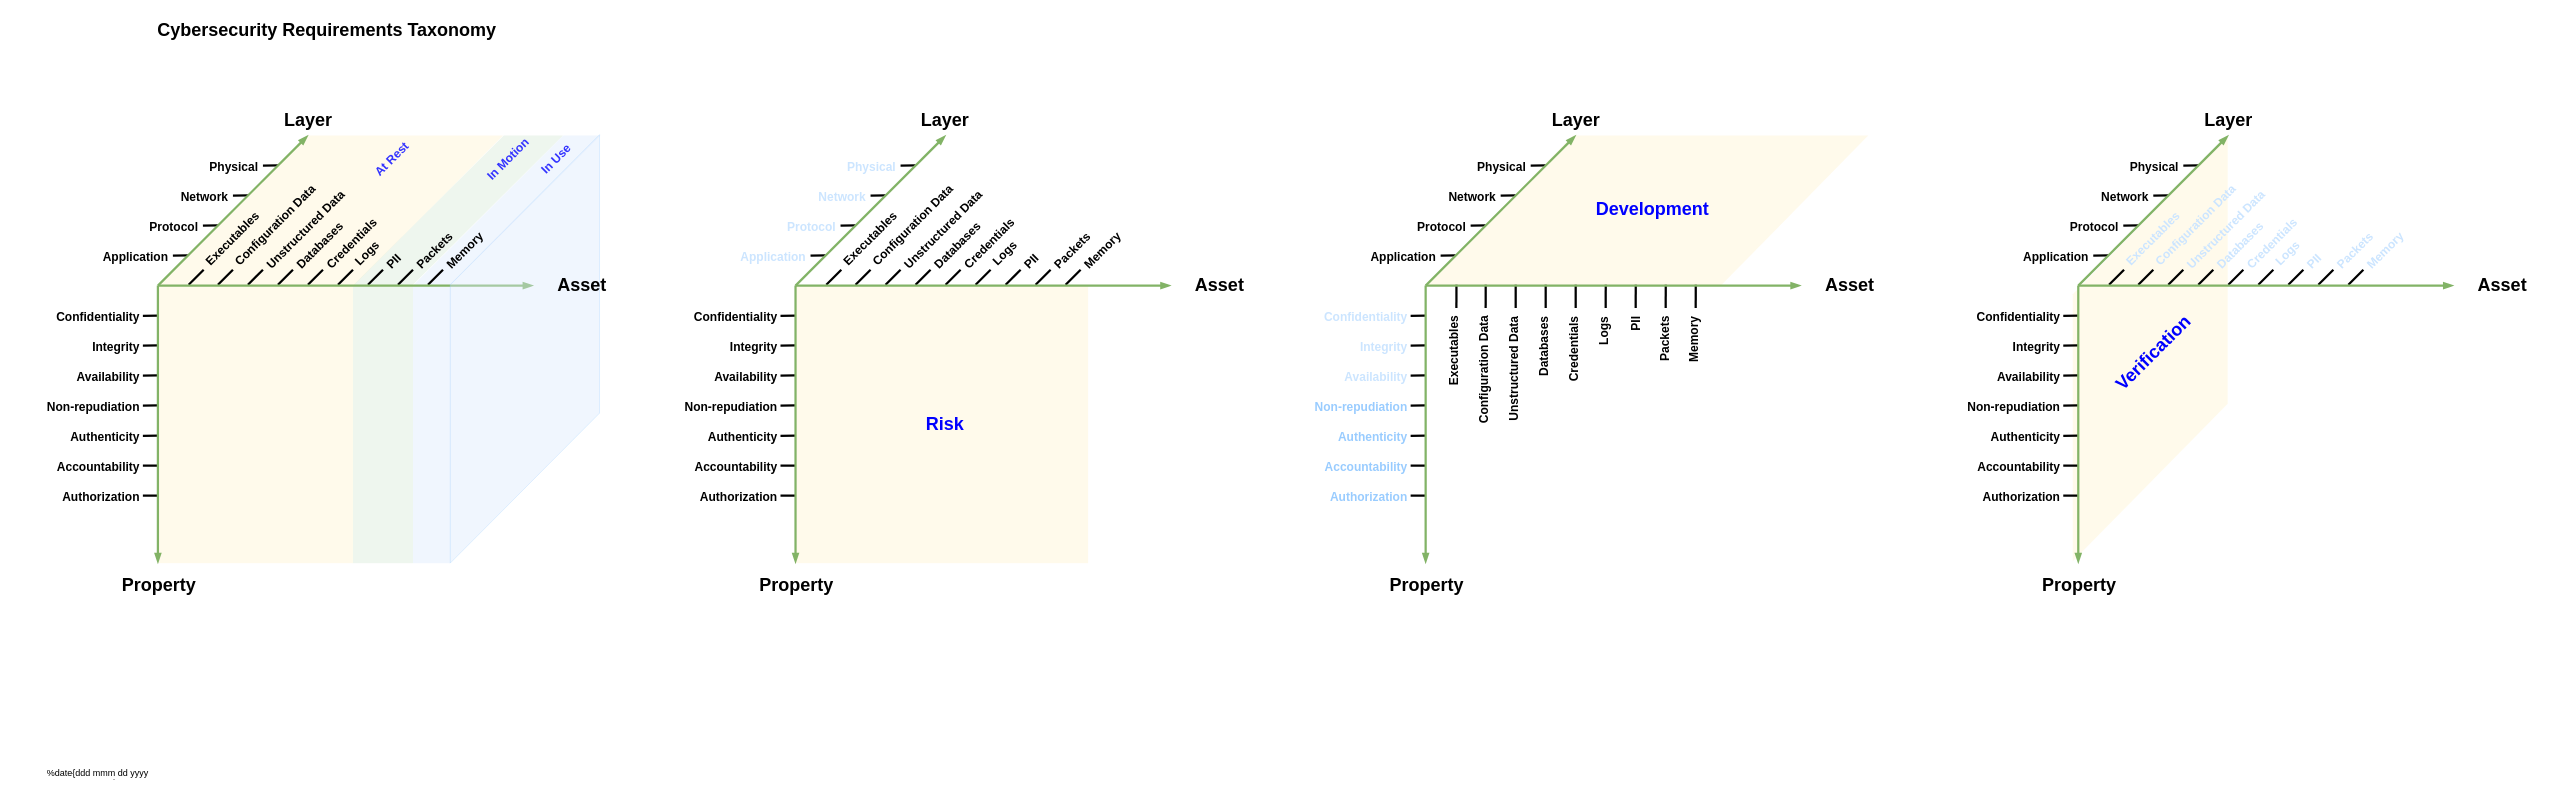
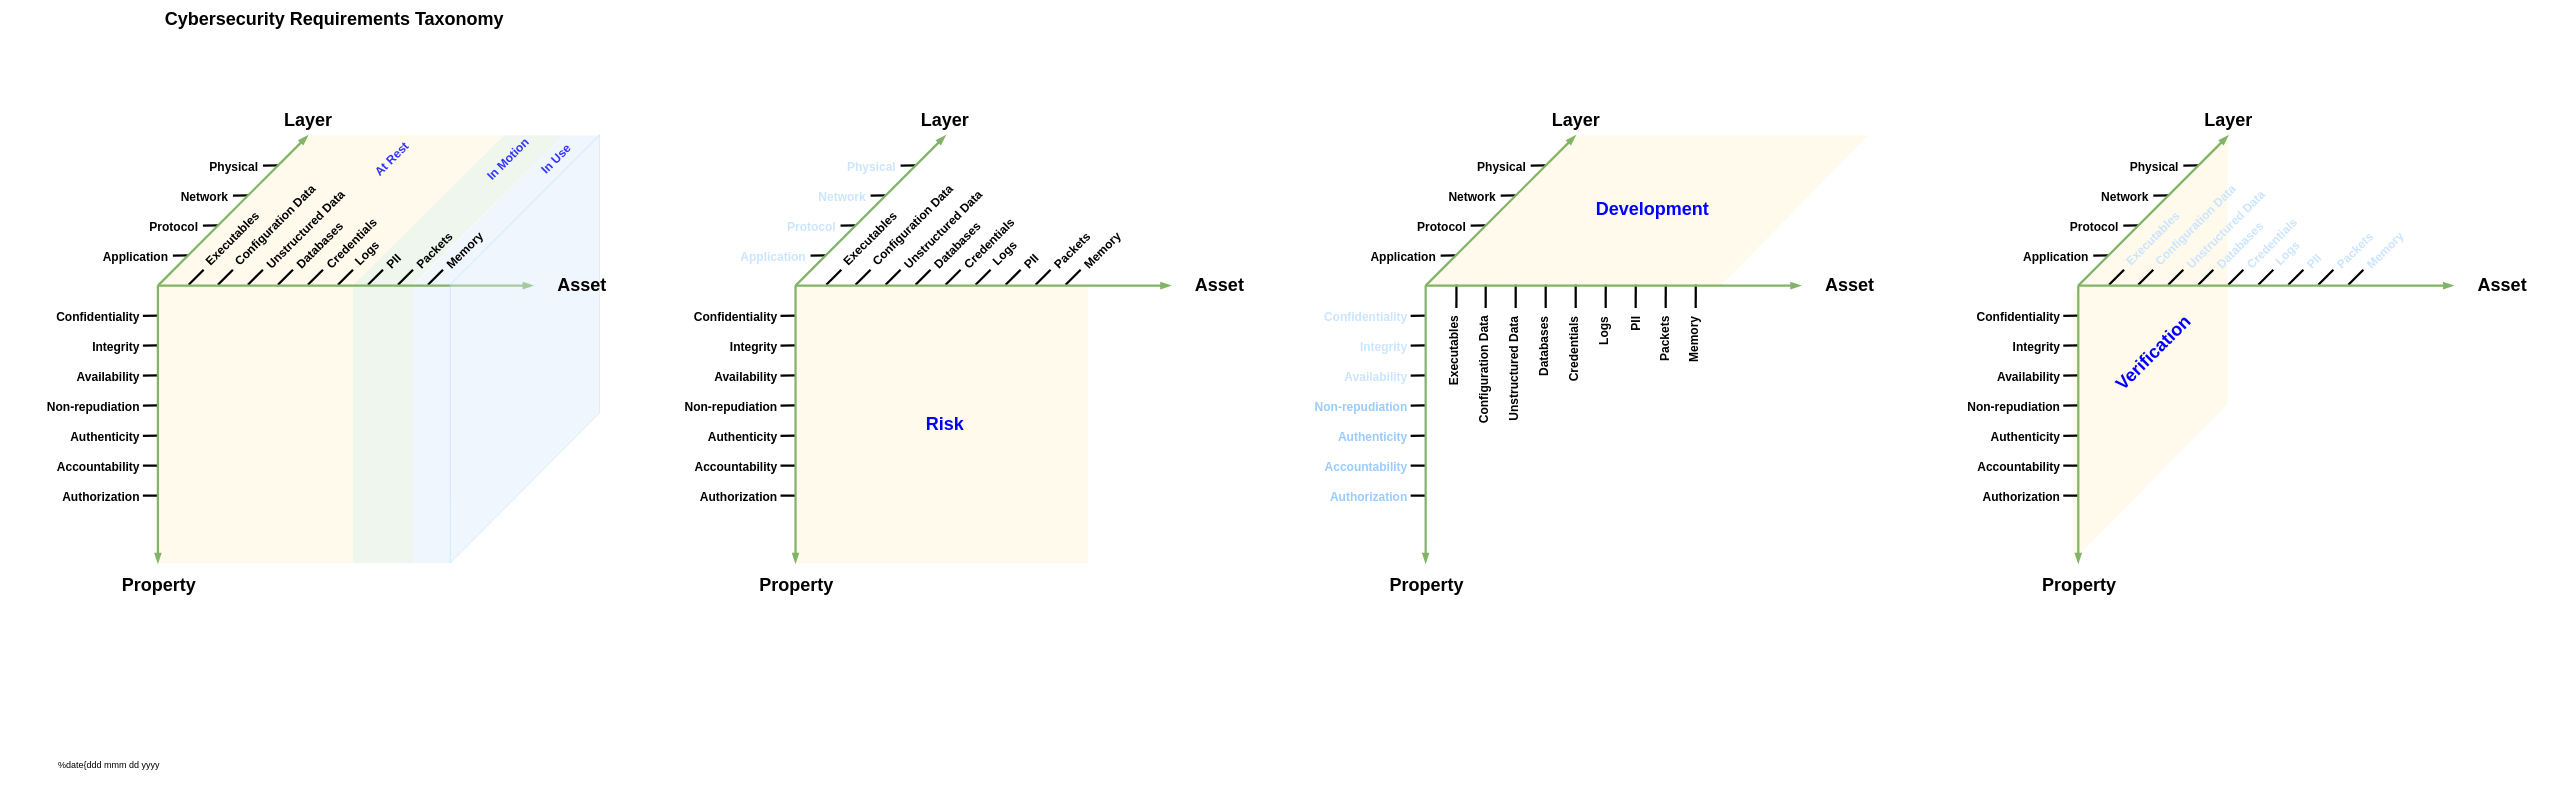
(327, 30) -> (334, 19)
(98, 773) -> (109, 765)
